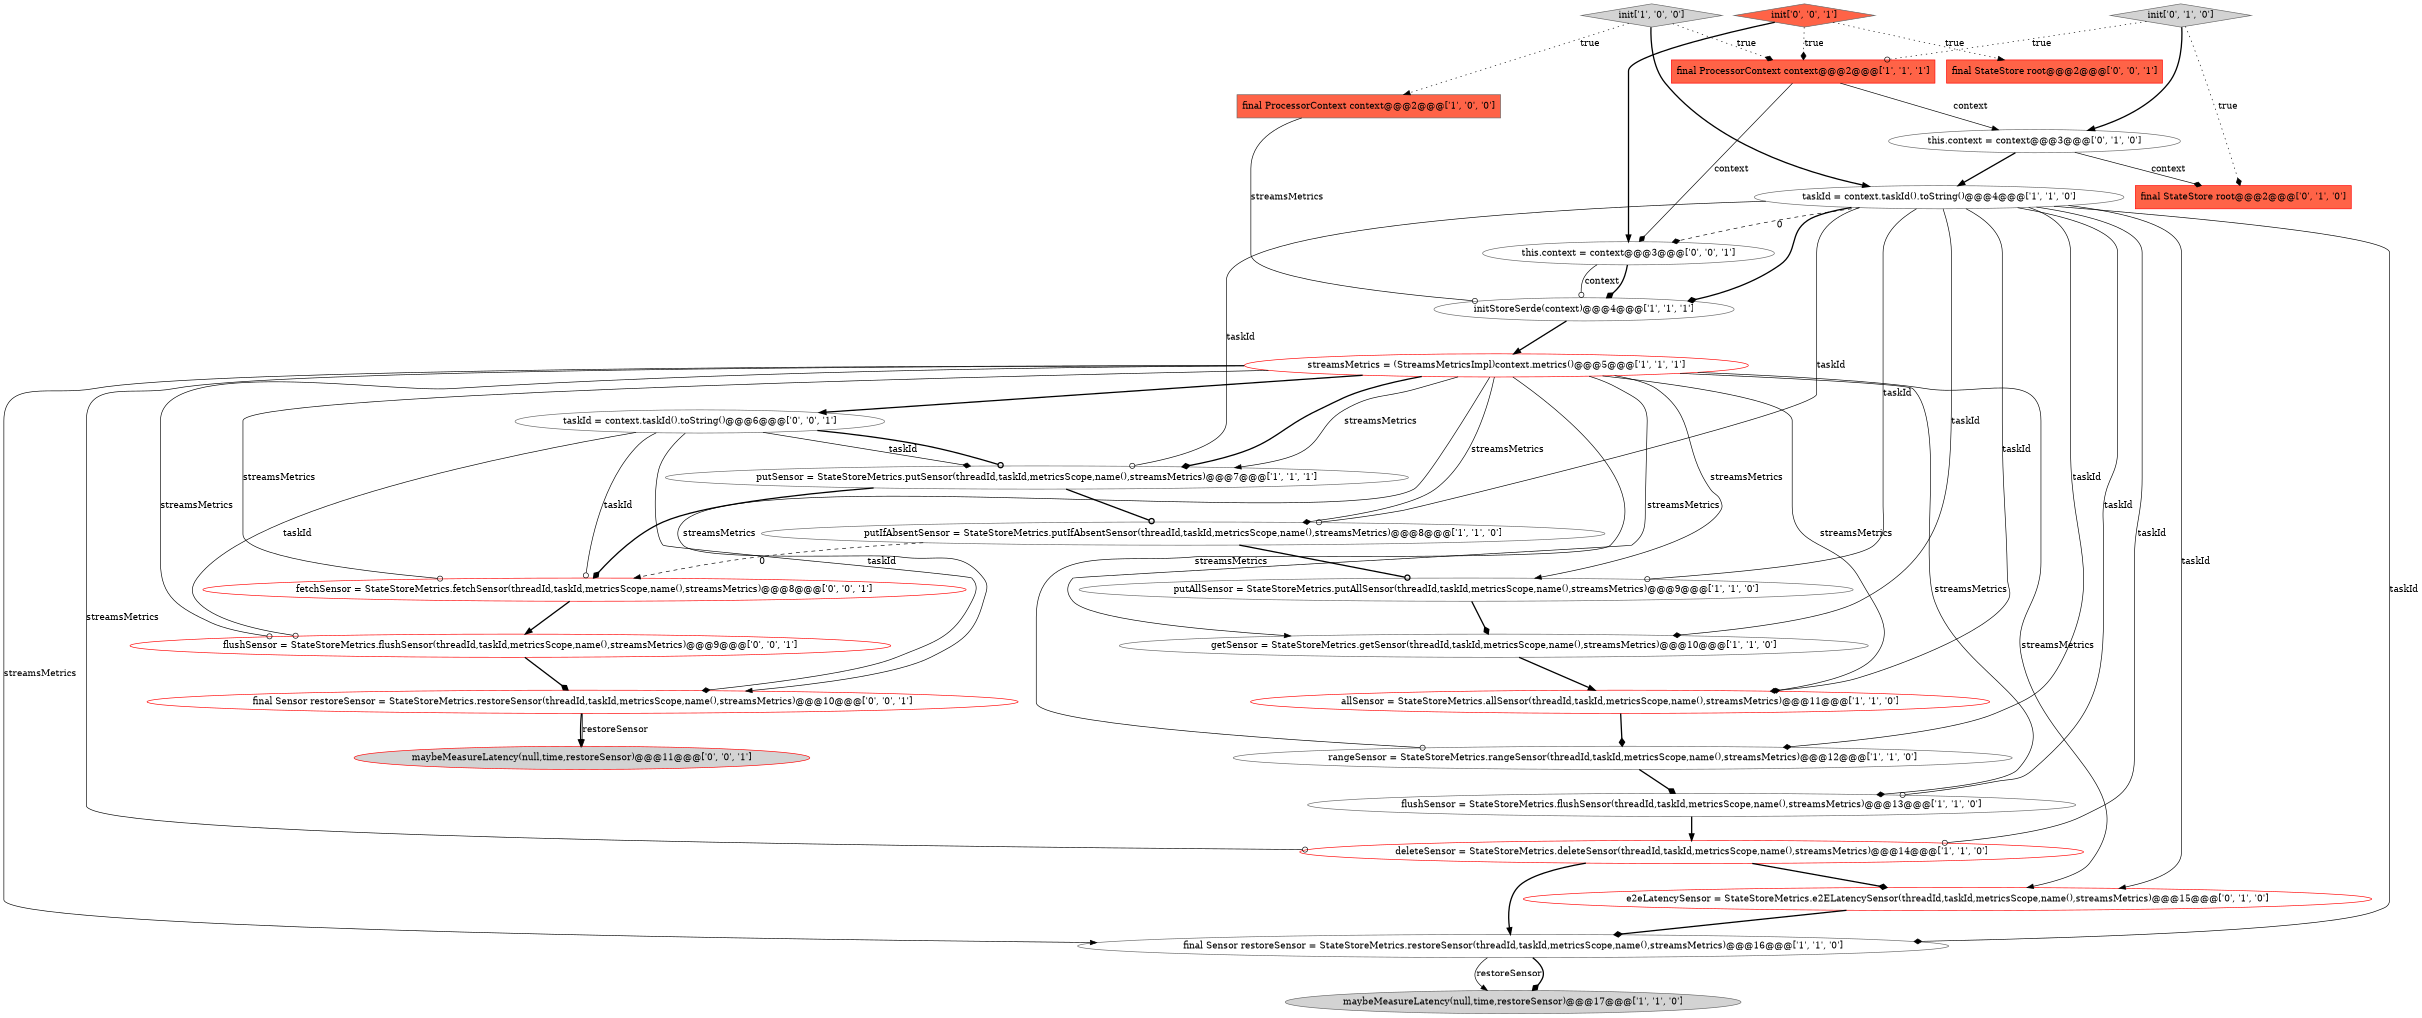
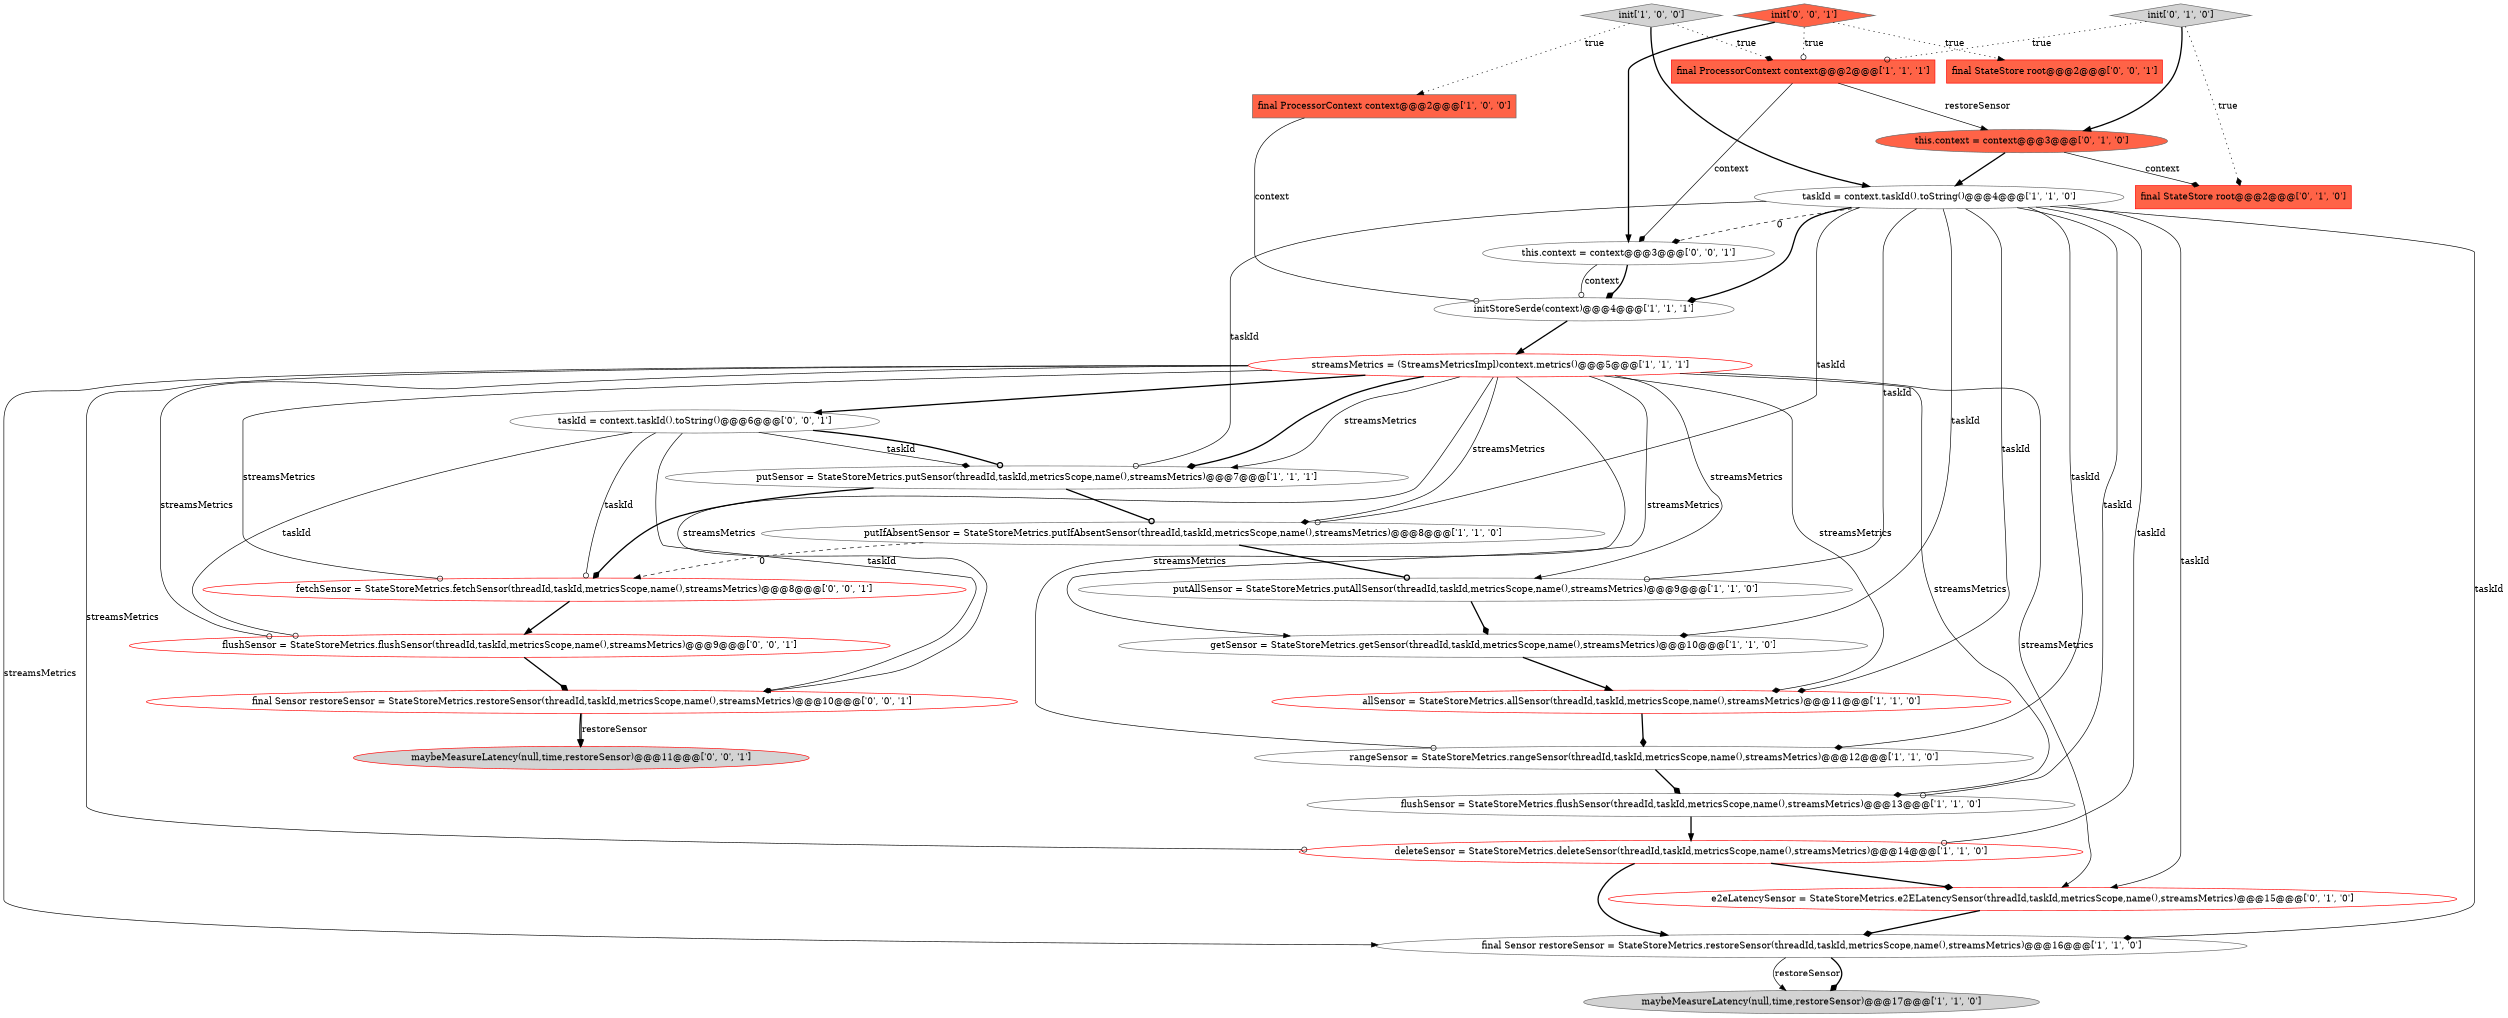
(1804, 40) -> (1804, 41)
(1971, 106) -> (1978, 106)
(2035, 141) -> (2022, 141)
(1287, 197) -> (1272, 197)
